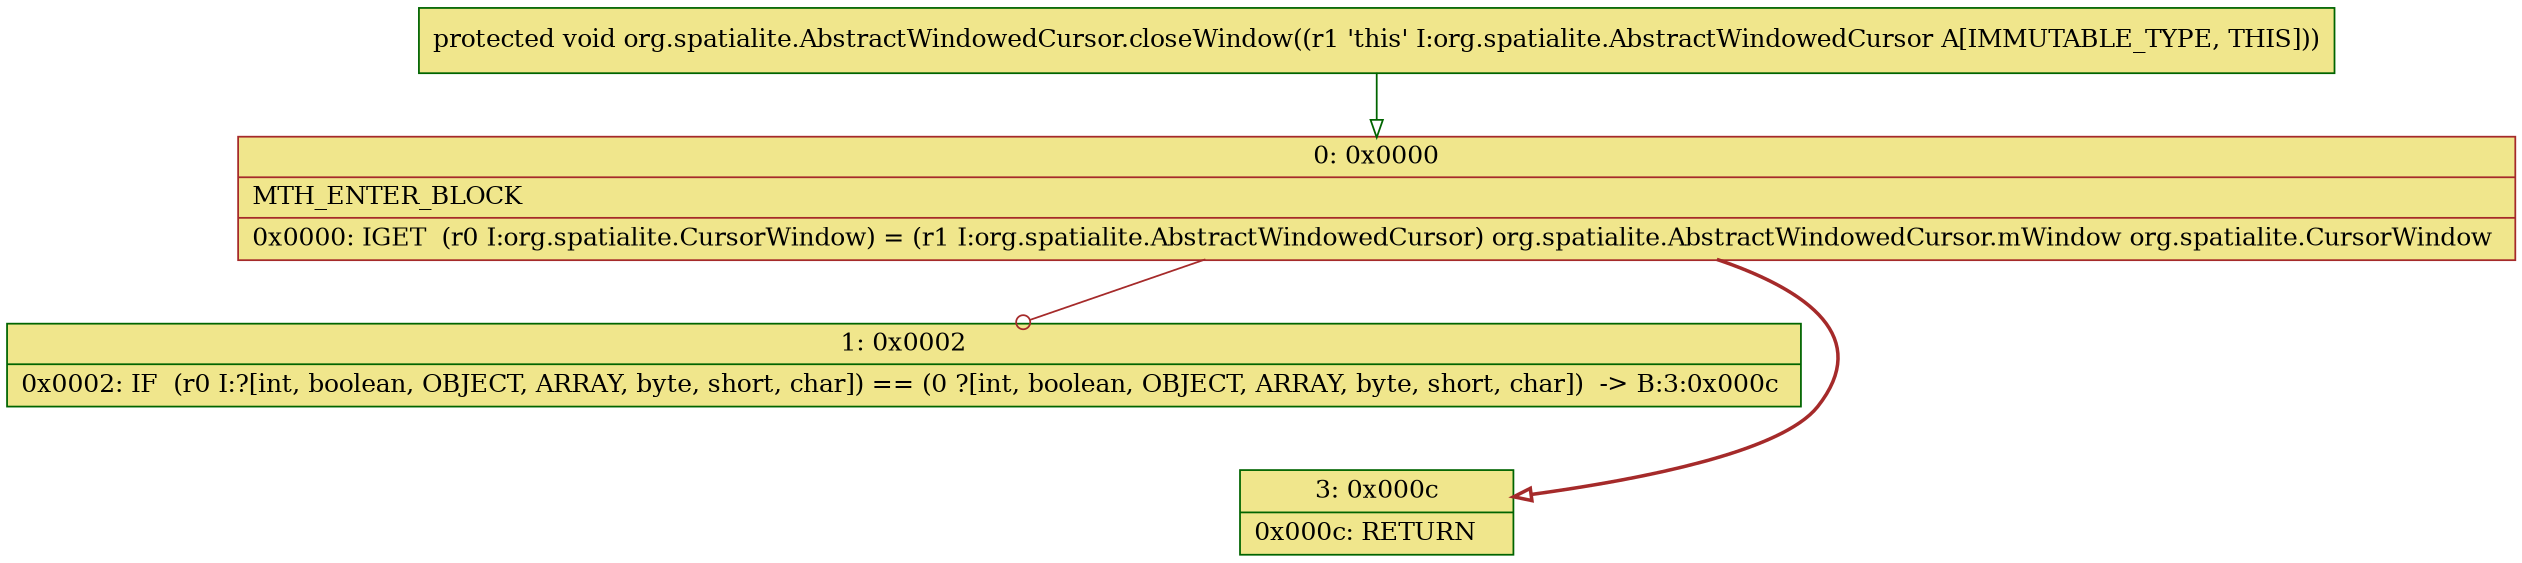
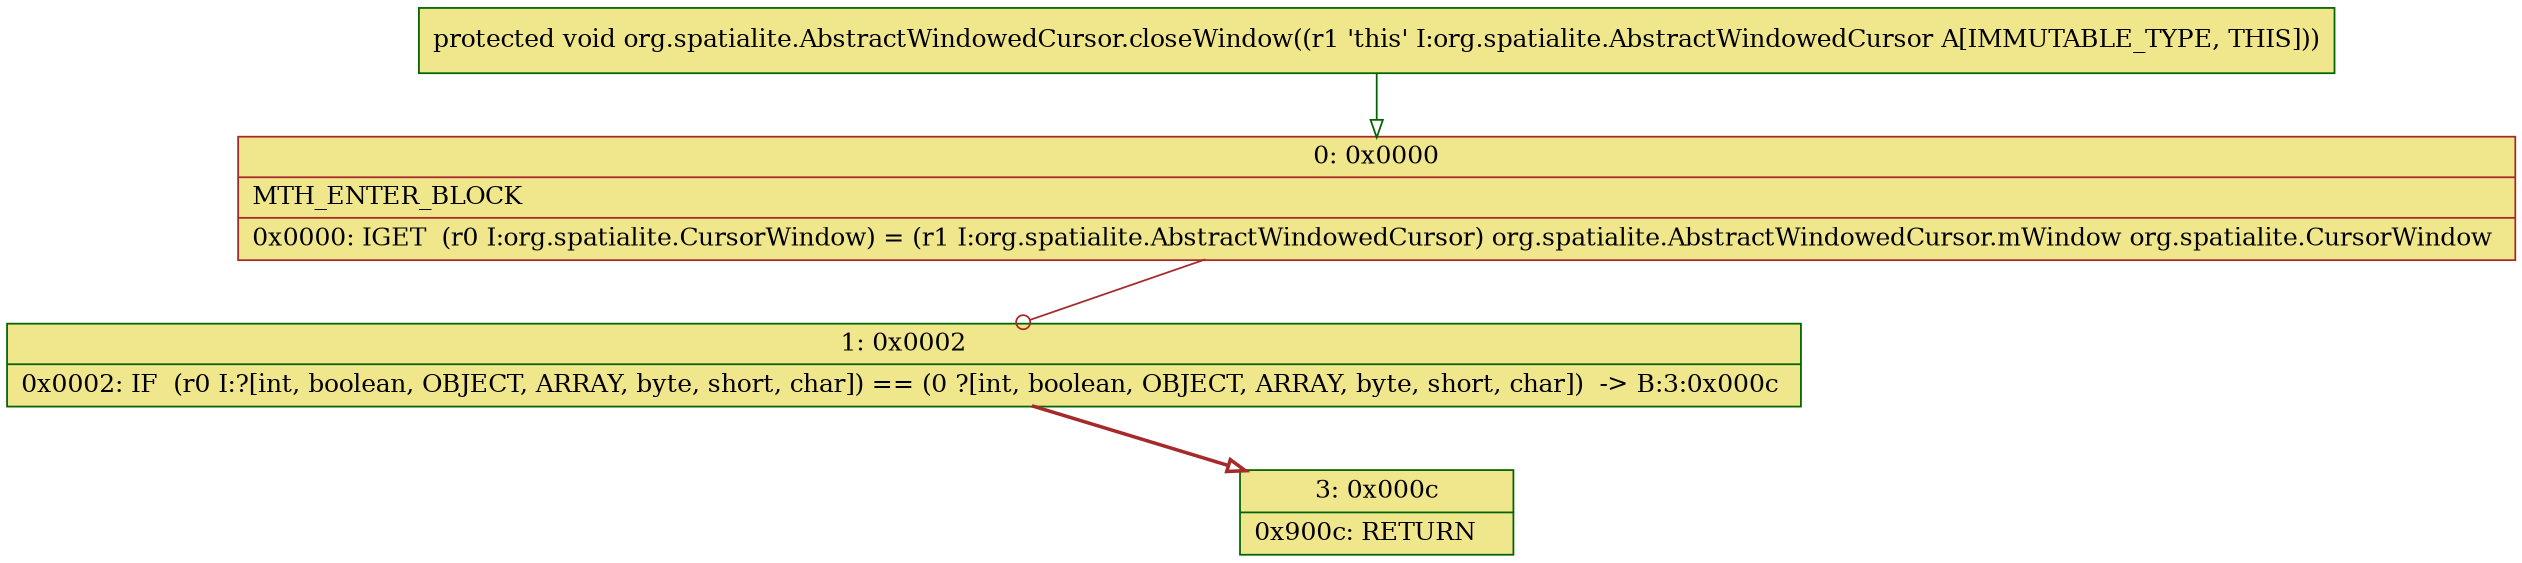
(1784, 432) -> (1130, 436)
(1377, 533) -> (1377, 533)
